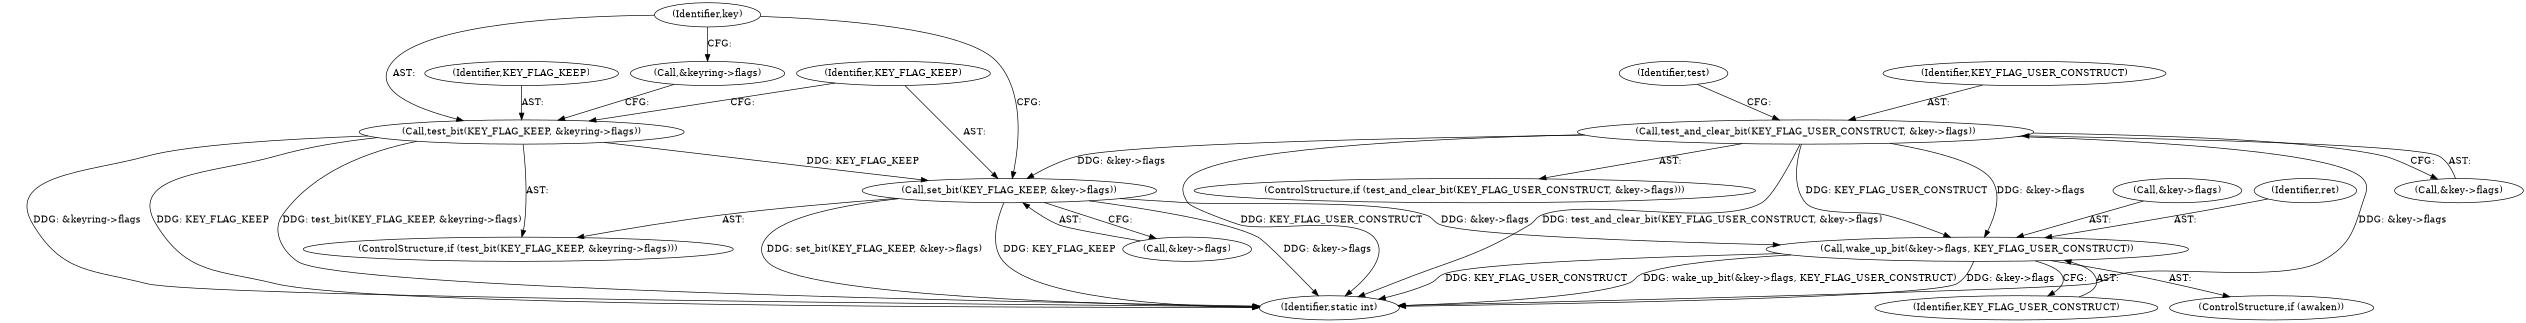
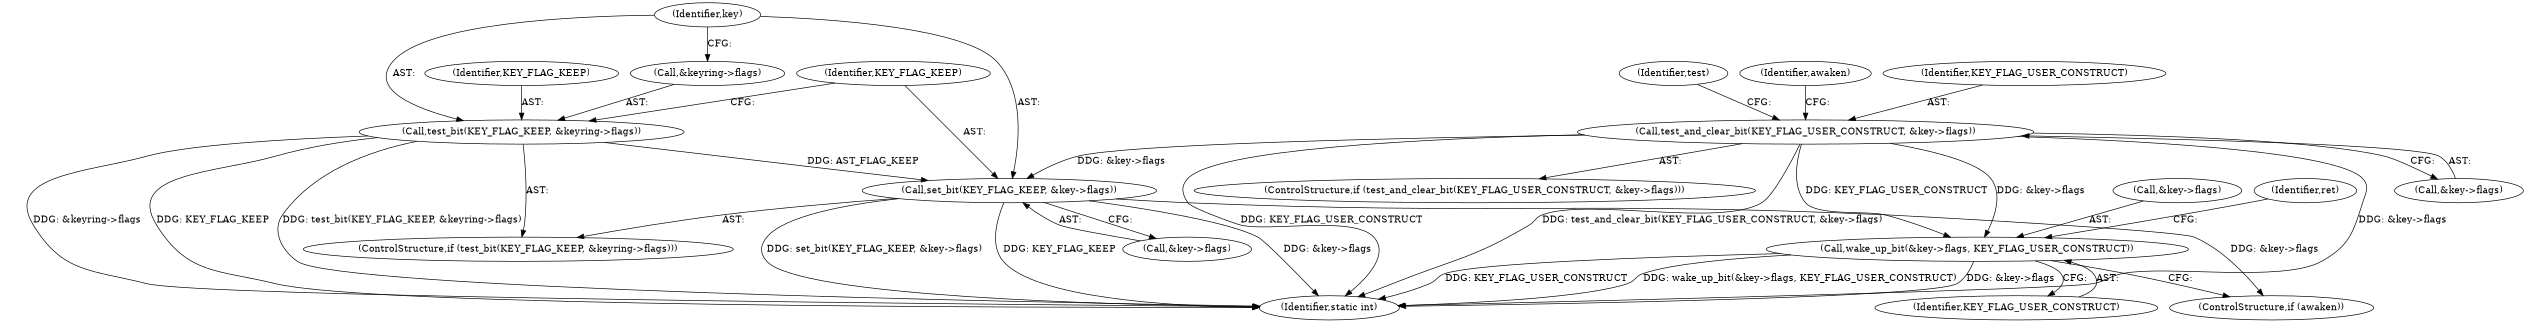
none -> (1806, 73)
(639, 103) -> (639, 103)
(1031, 103) -> (1031, 103)
(863, 161) -> (863, 161)
(2187, 220) -> (2187, 220)
(1445, 226) -> (1756, 210)
(2182, 279) -> (2182, 279)
